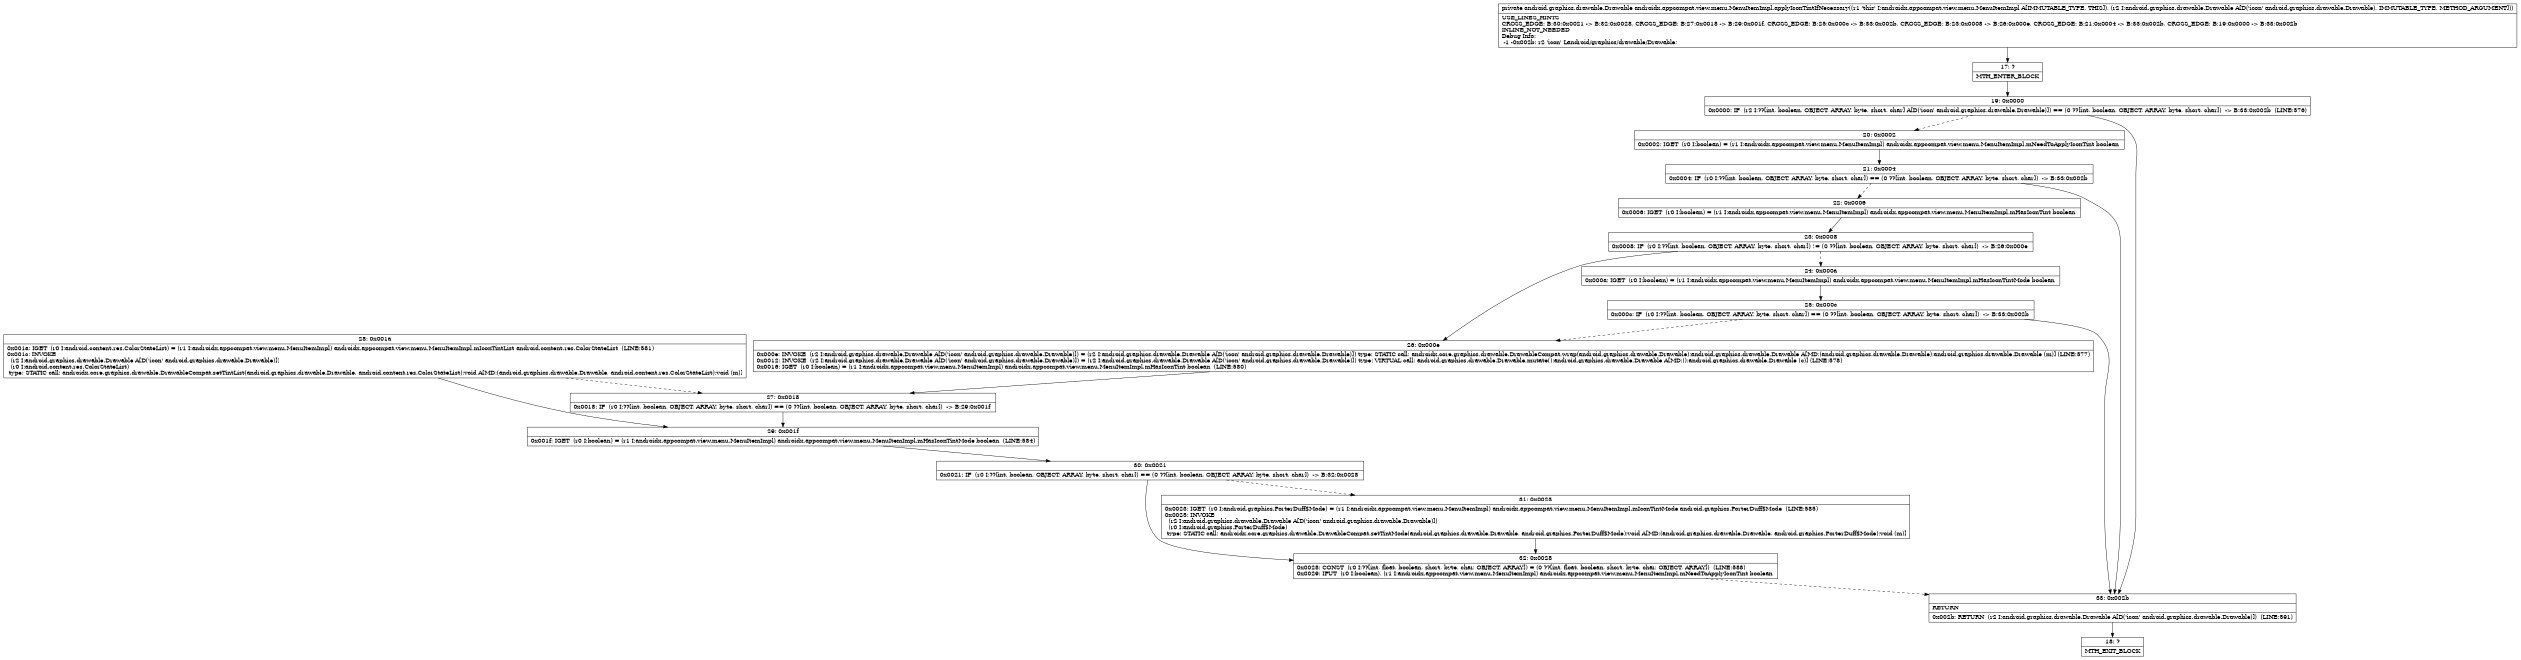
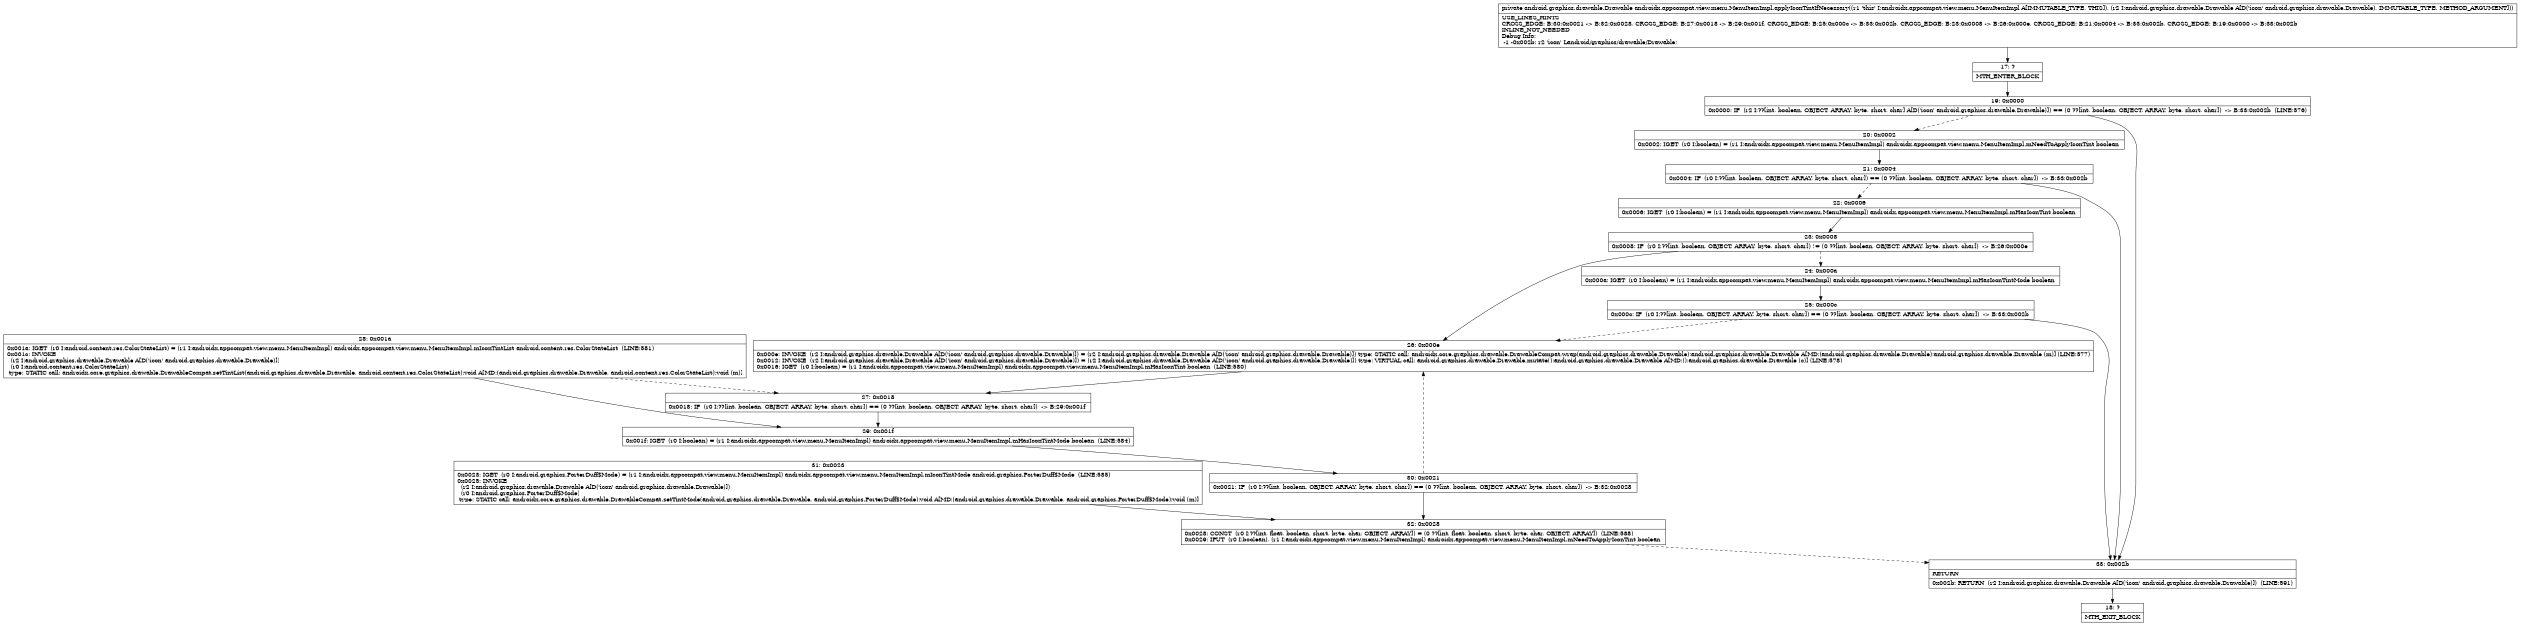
(1289, 487) -> (1423, 425)
